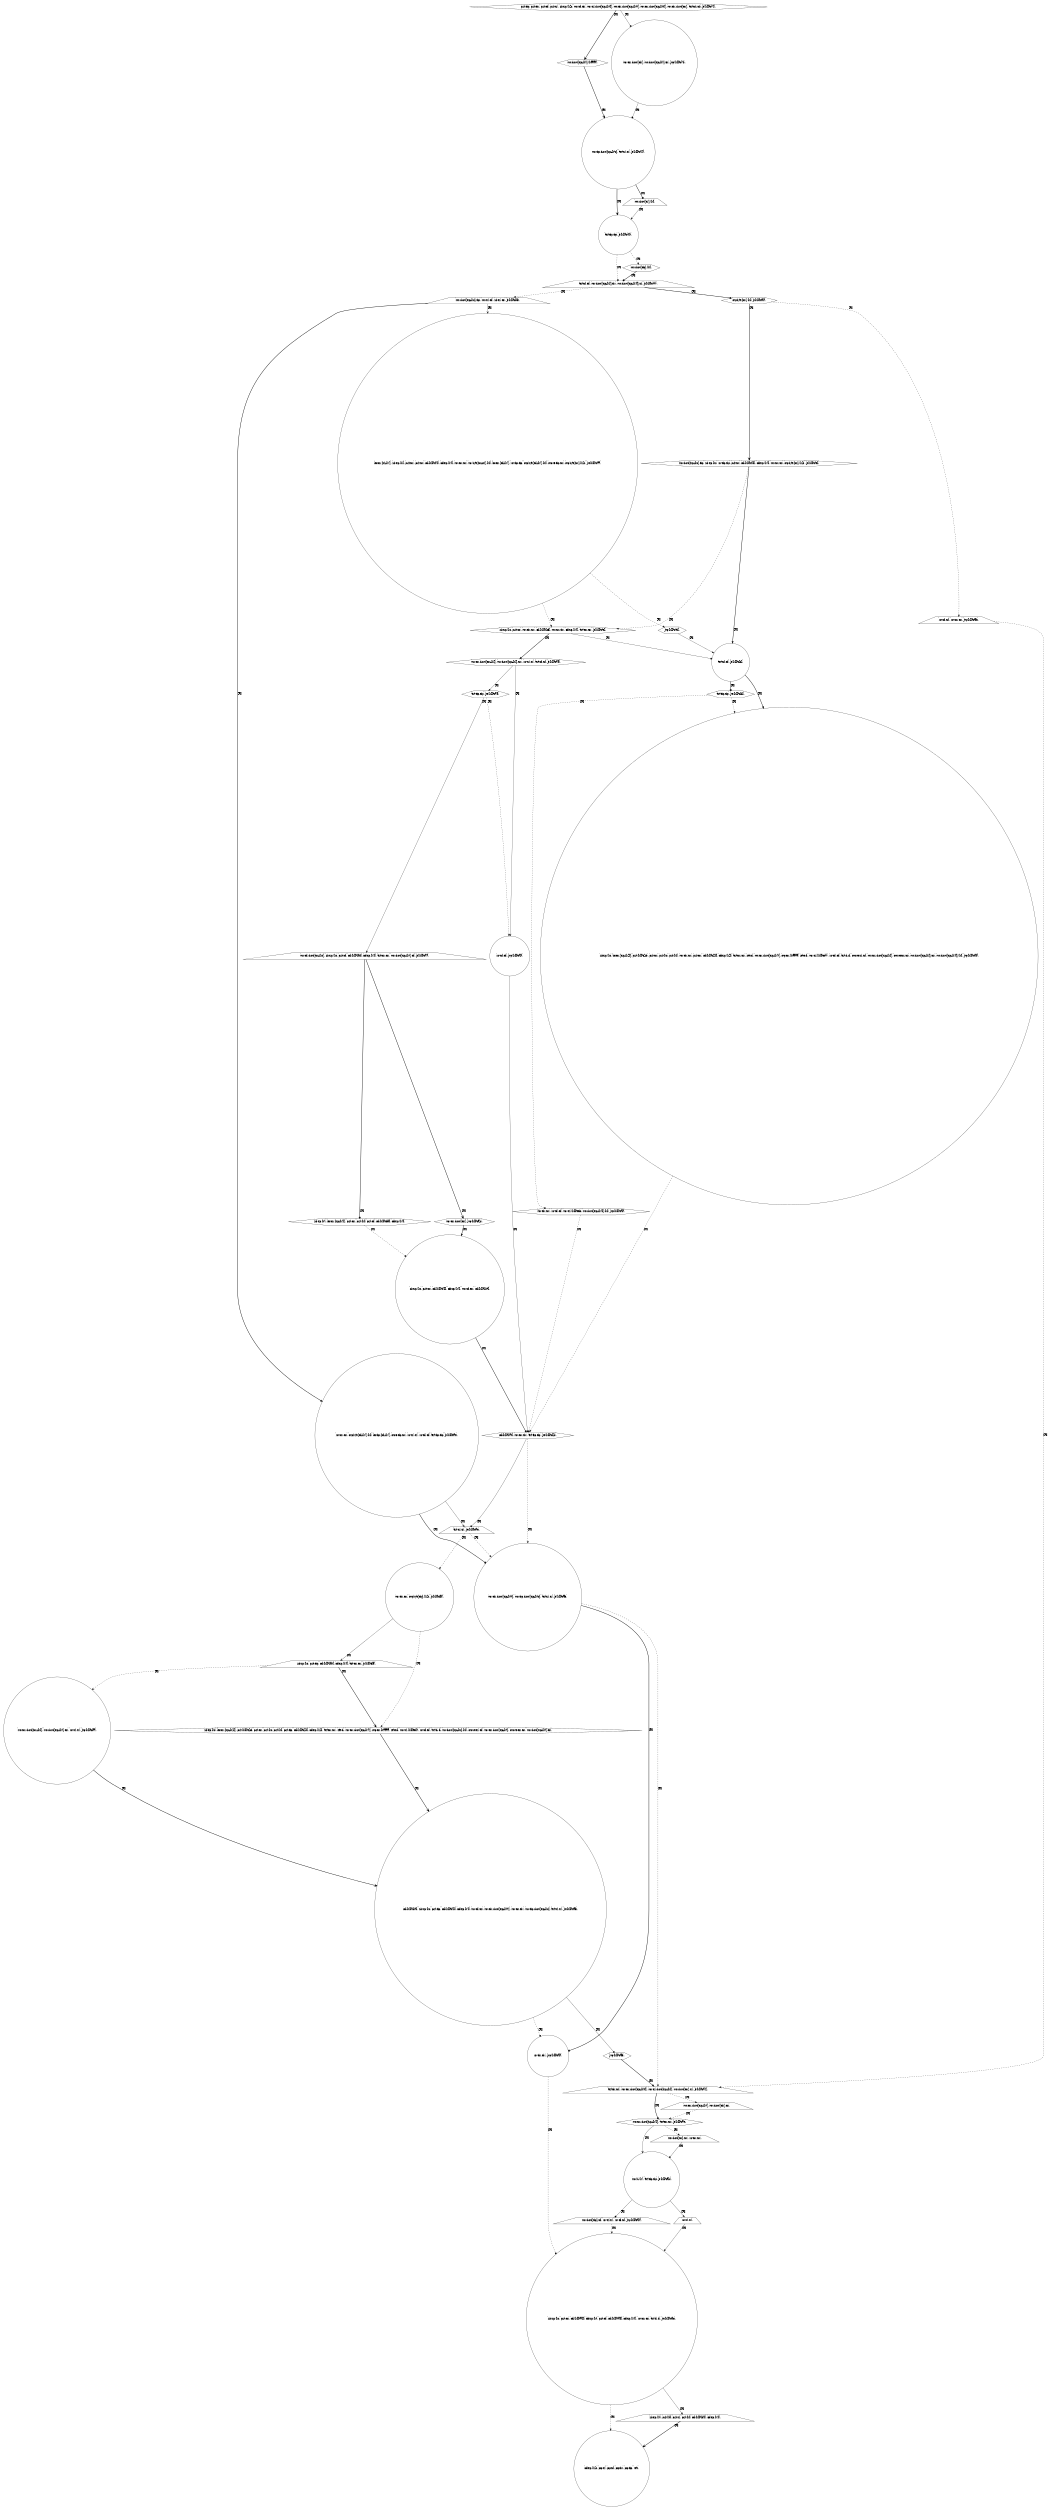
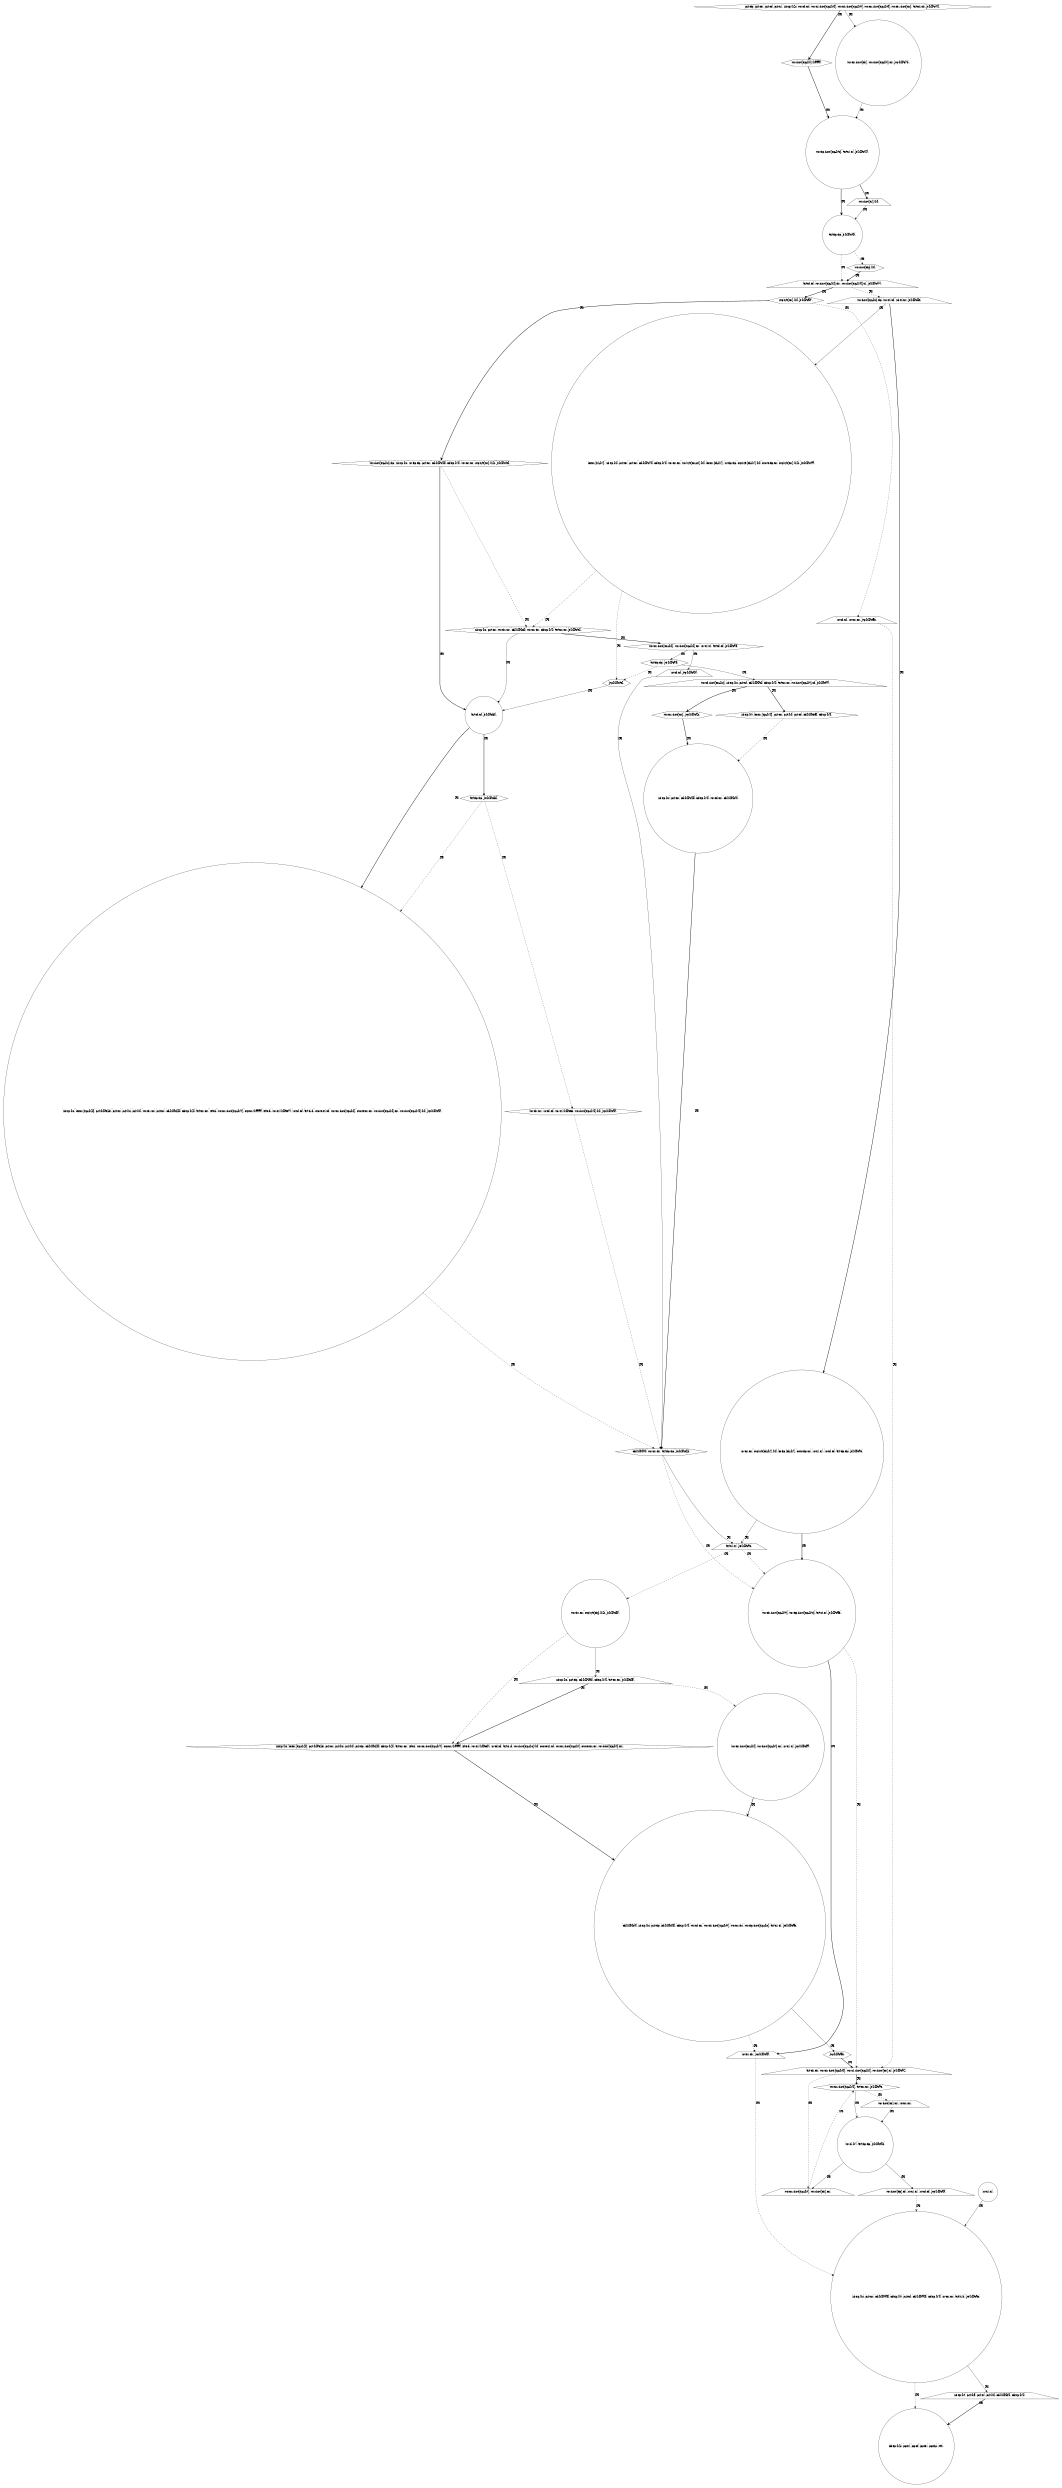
(925, 411) -> (892, 441)
(501, 816) -> (641, 673)
(510, 956) -> (684, 673)
(548, 2056) -> (756, 2055)
(677, 2208) -> (829, 2175)
(687, 2221) -> (988, 2192)
